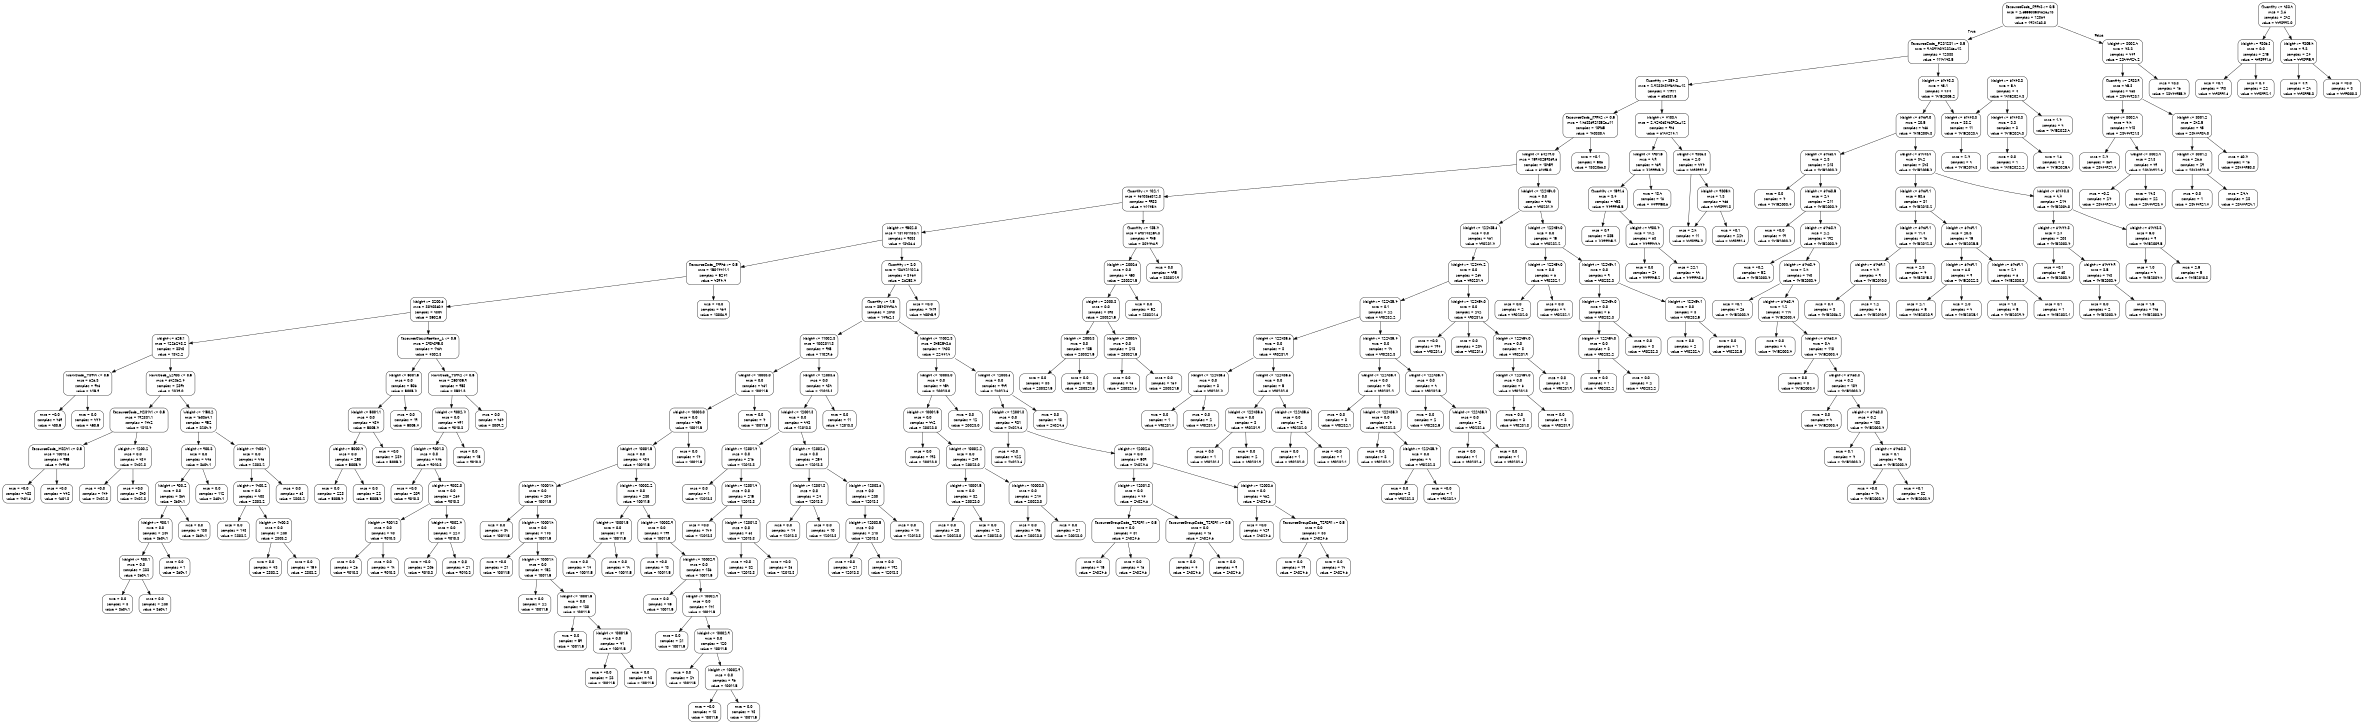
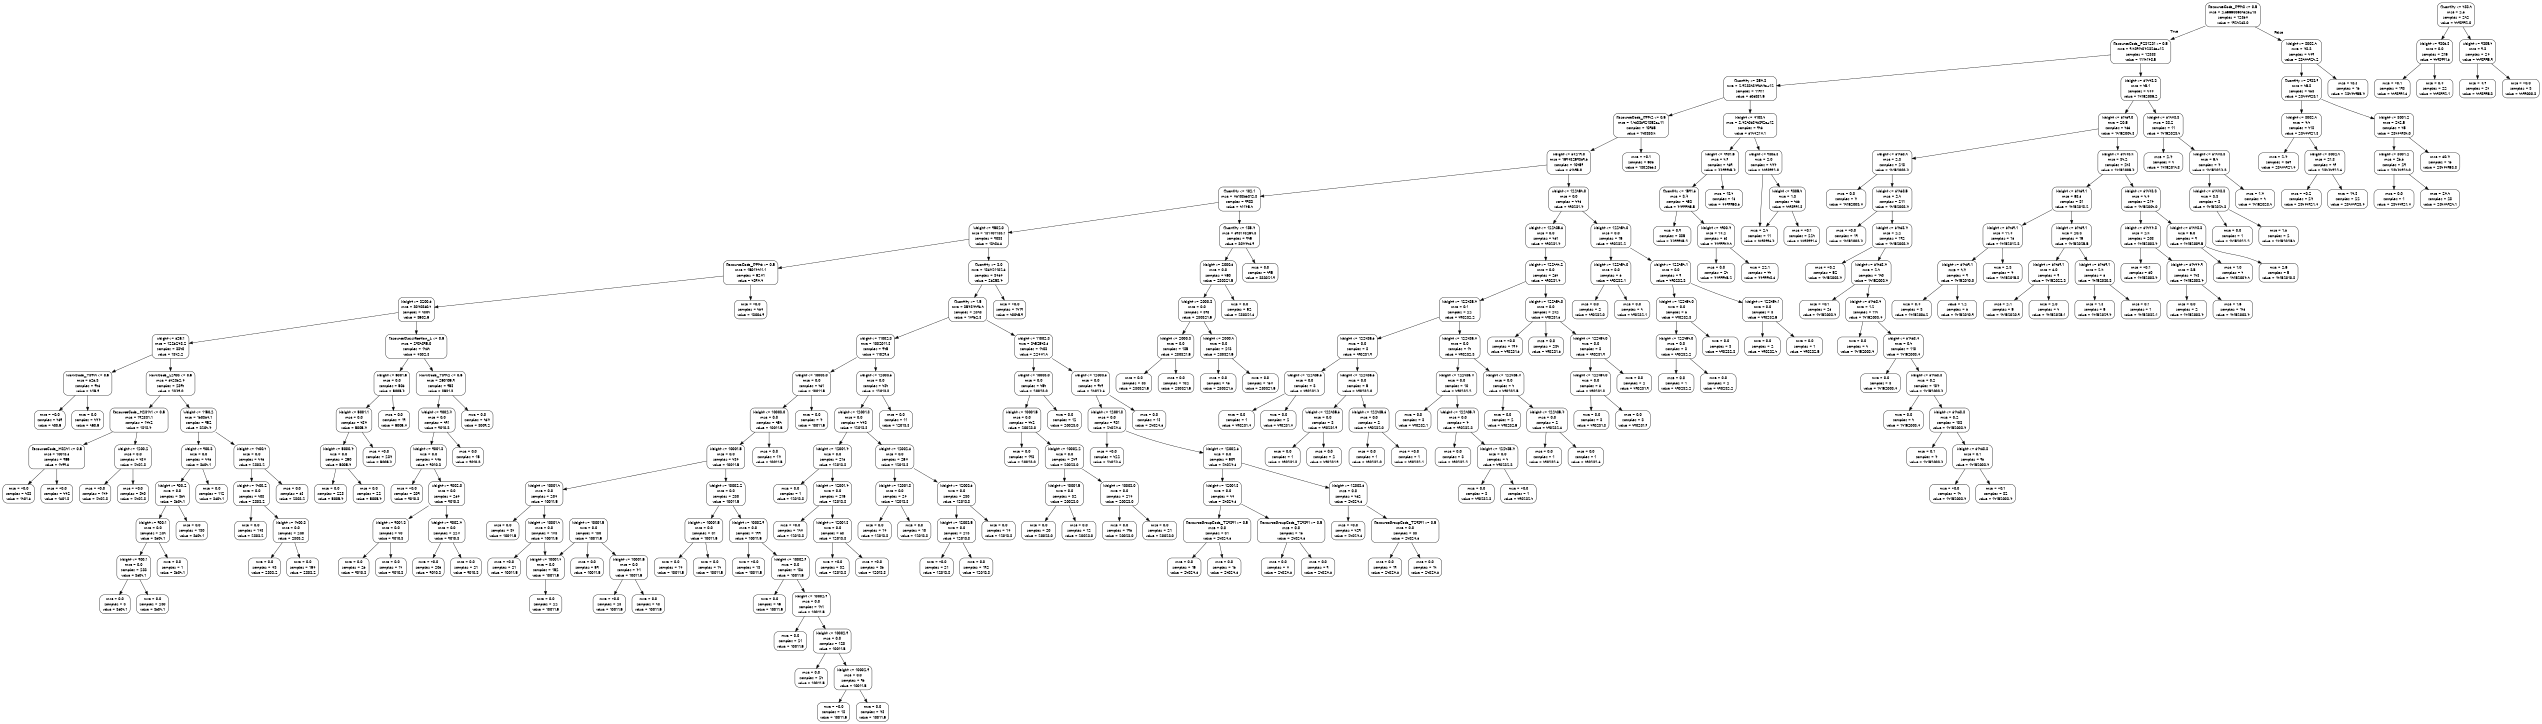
(1986, 106) -> (2185, 143)
(1870, 310) -> (1957, 310)
(556, 585) -> (568, 548)
